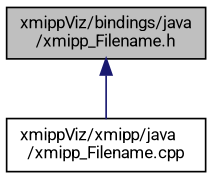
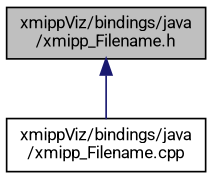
(106, 145) -> (106, 145)
